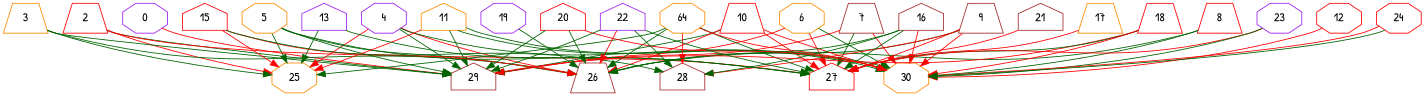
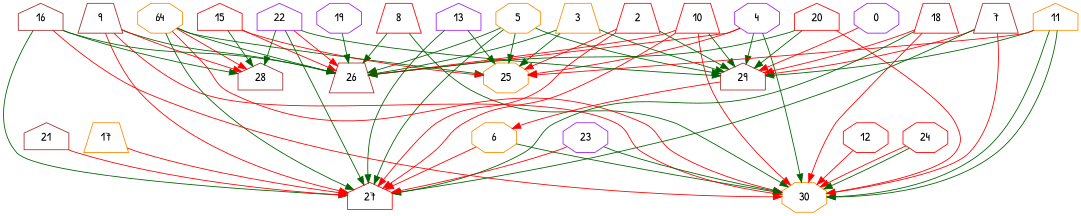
(645, 55) -> (634, 97)
